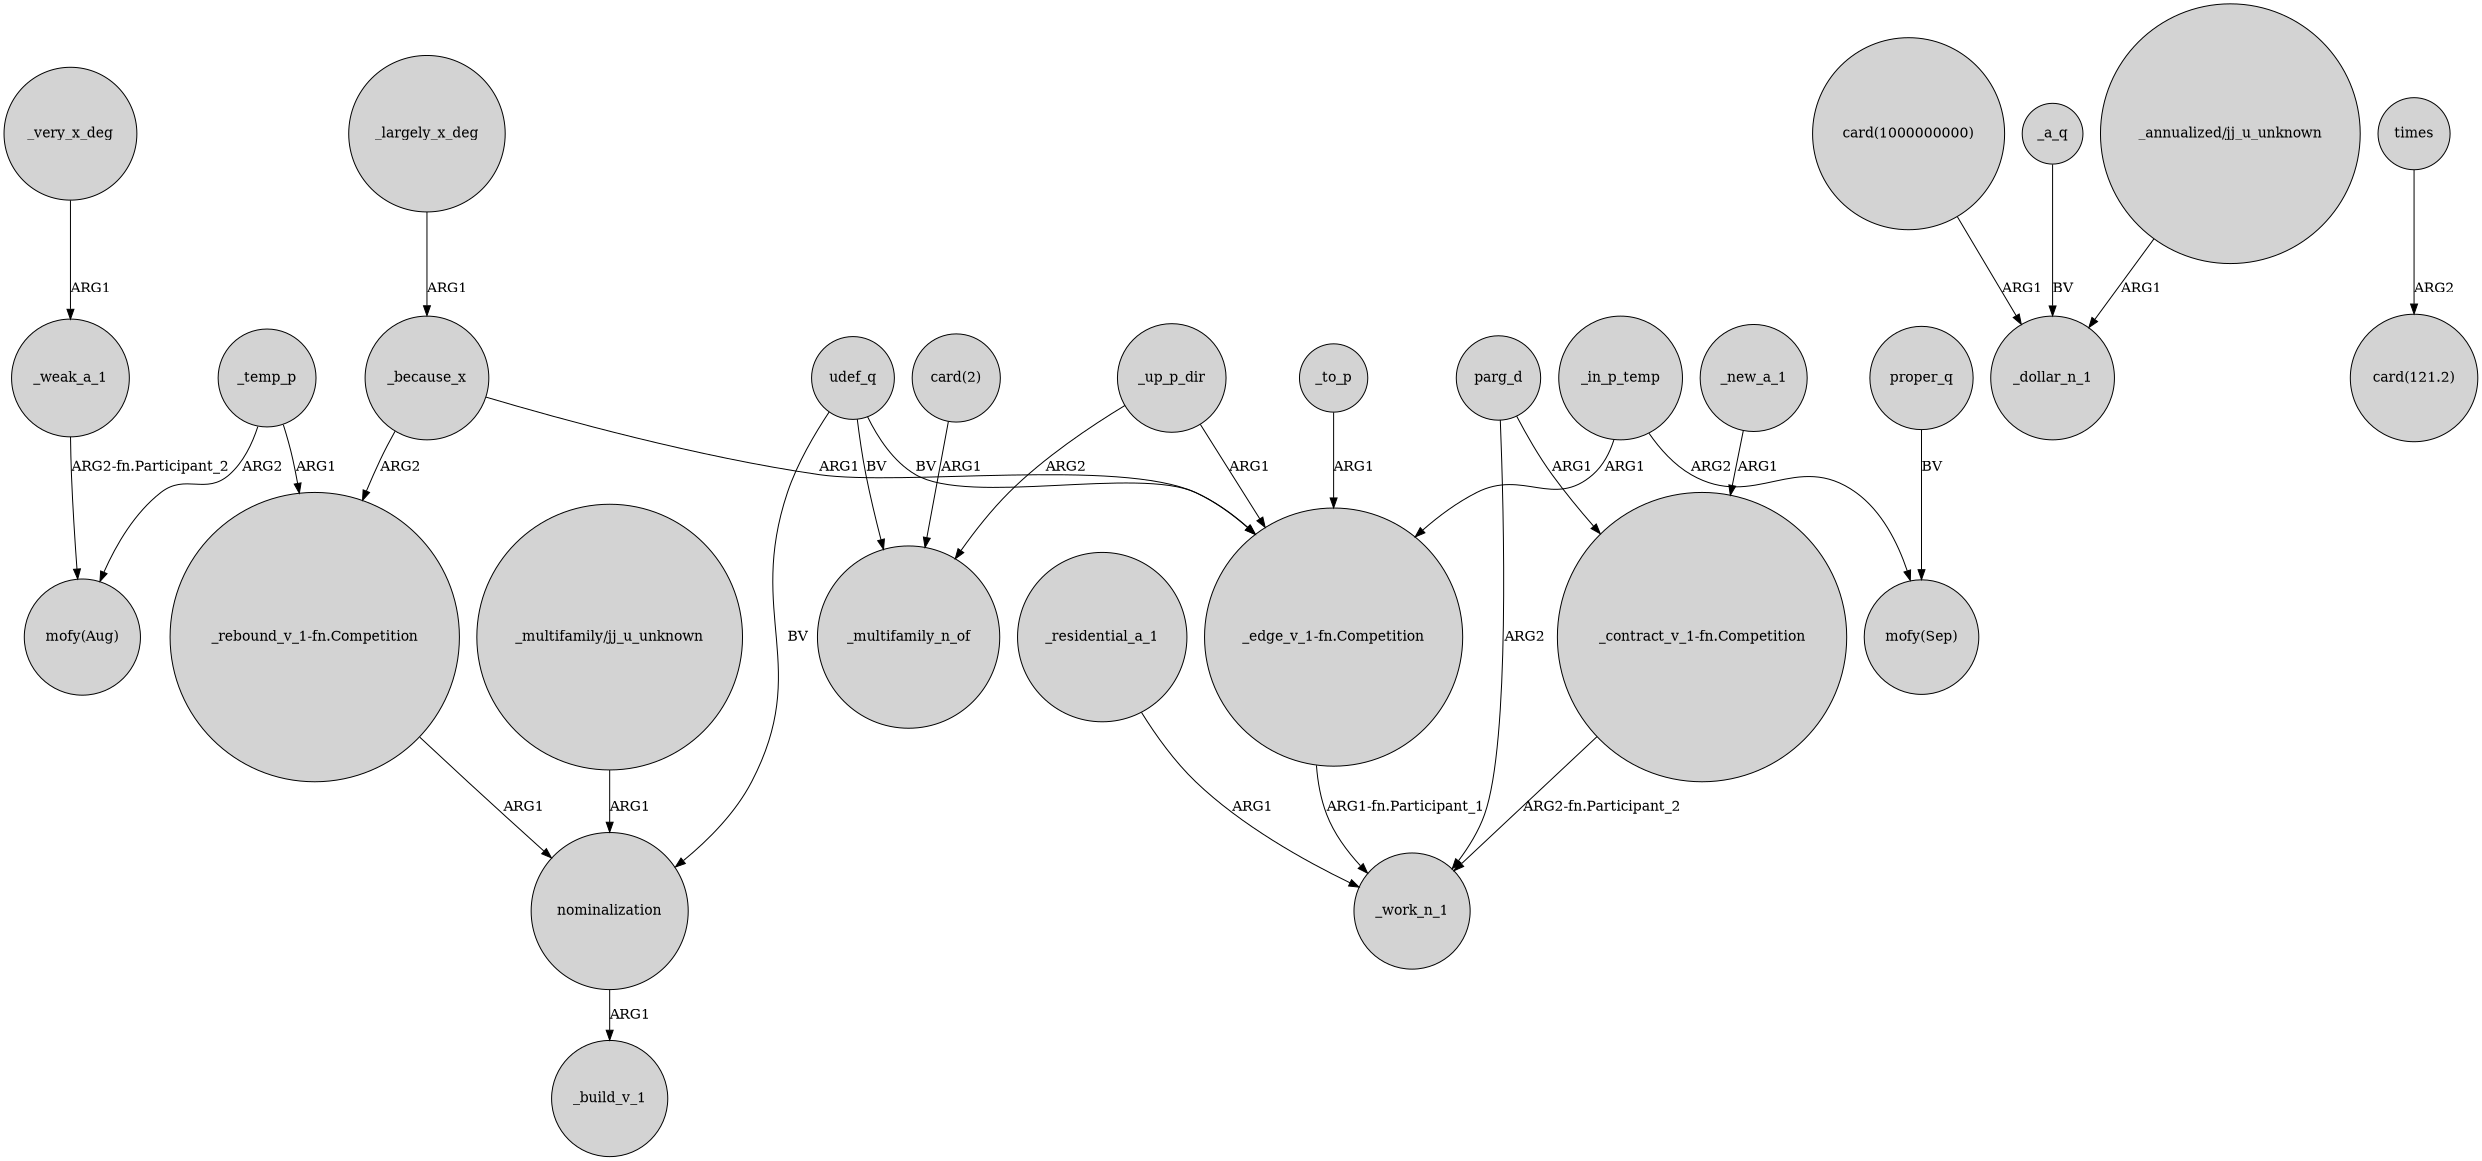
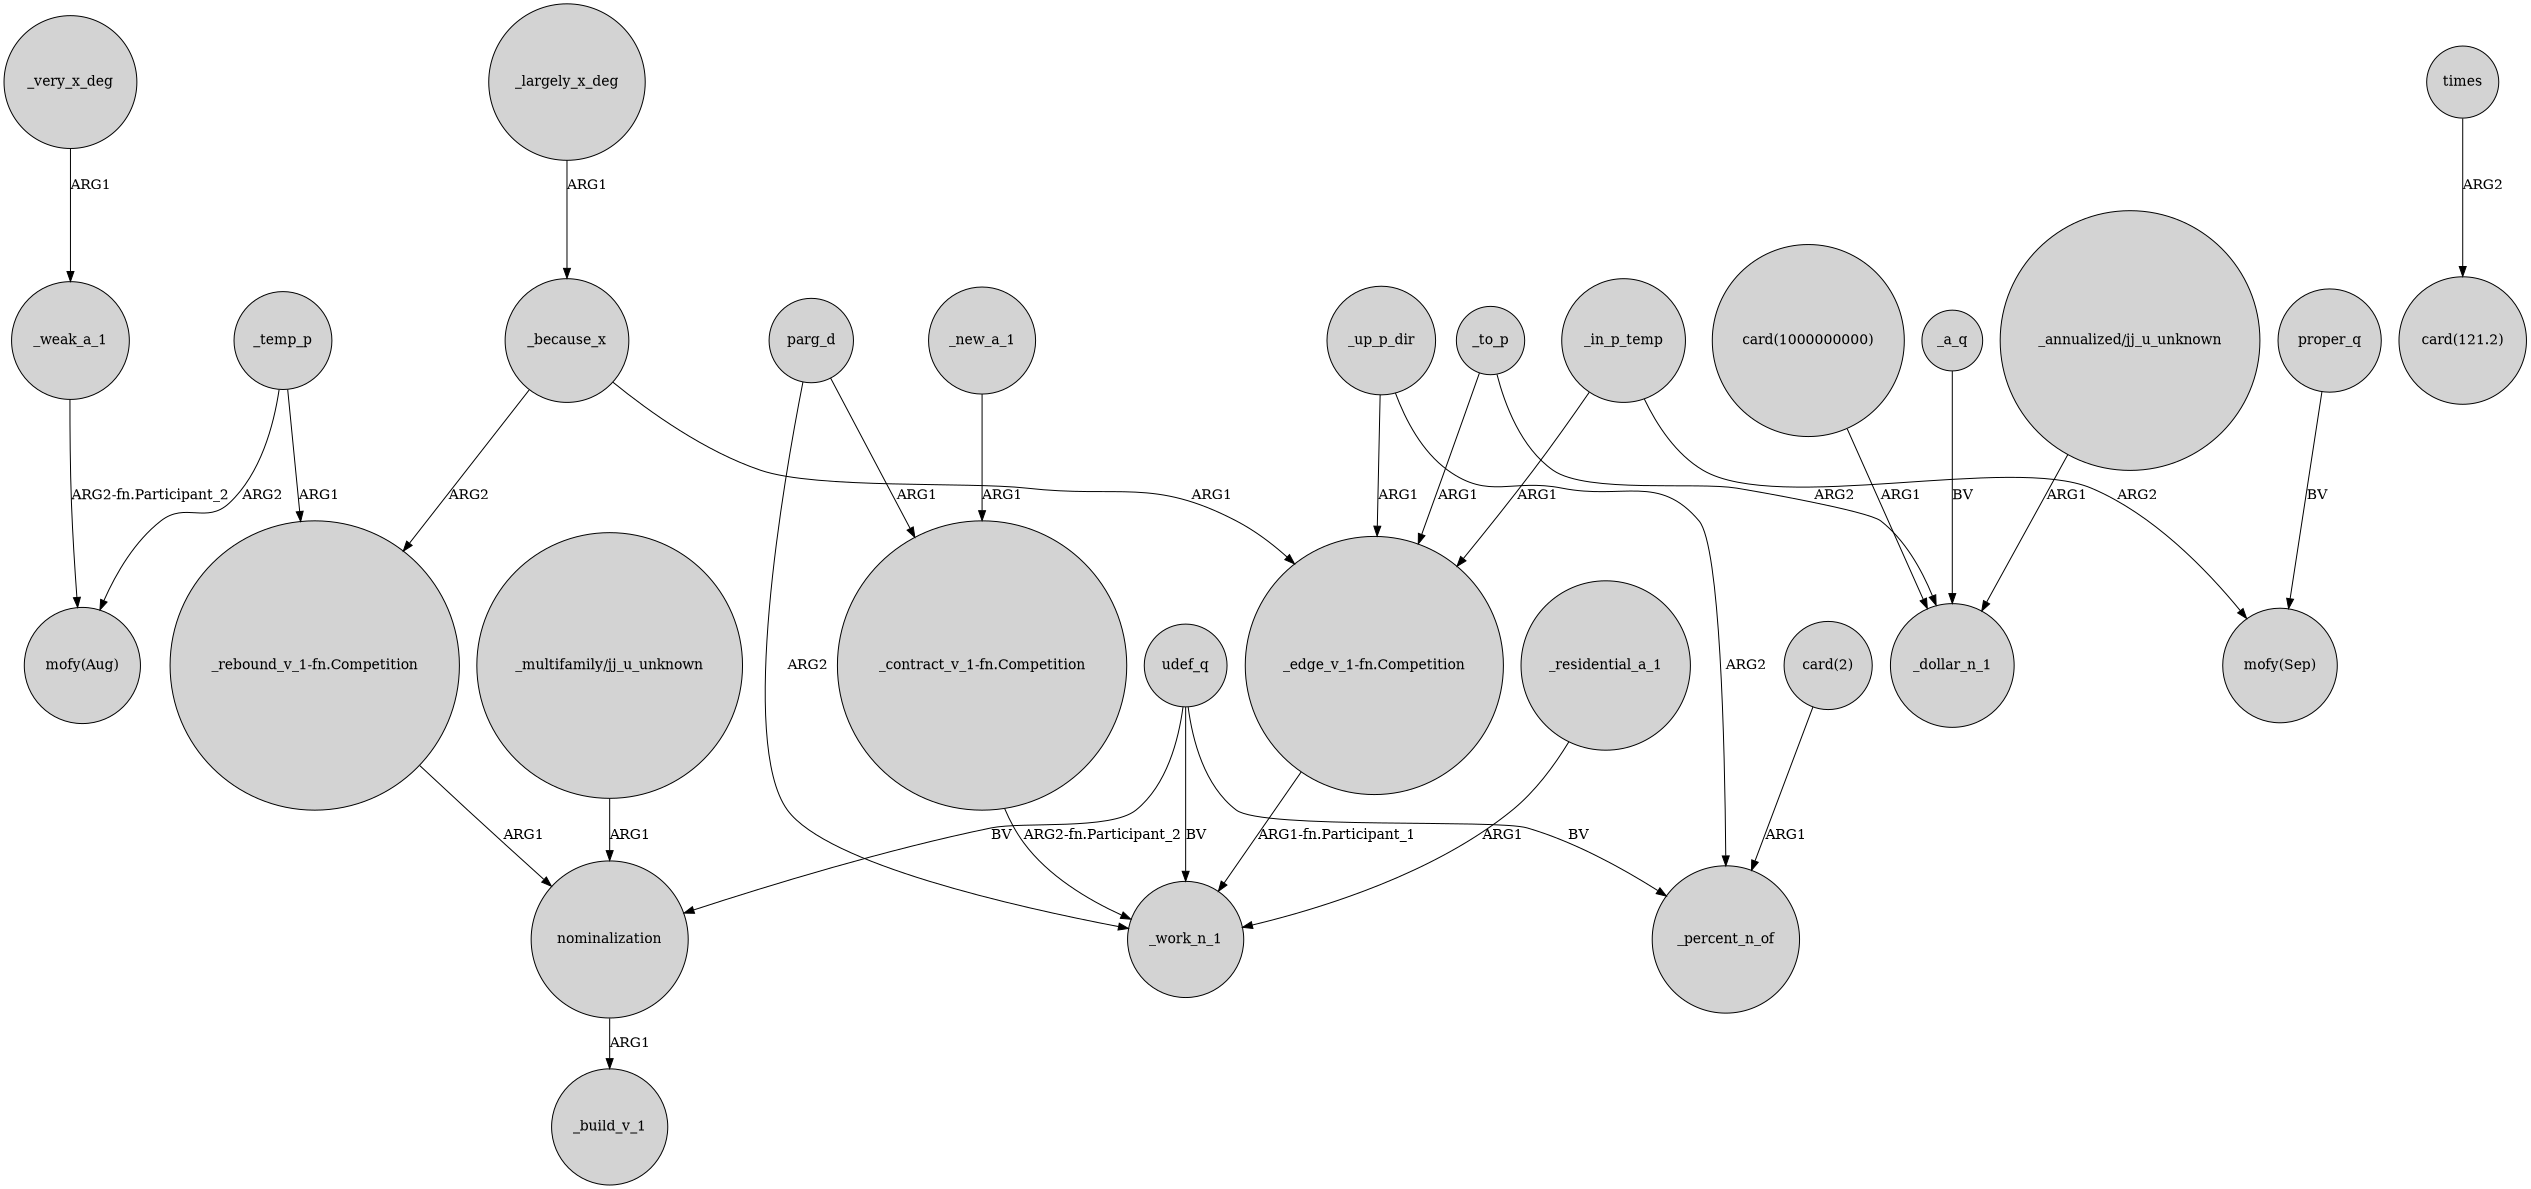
(1048, 486) -> (1186, 789)
none -> (1707, 486)
(909, 637) -> (1726, 939)
